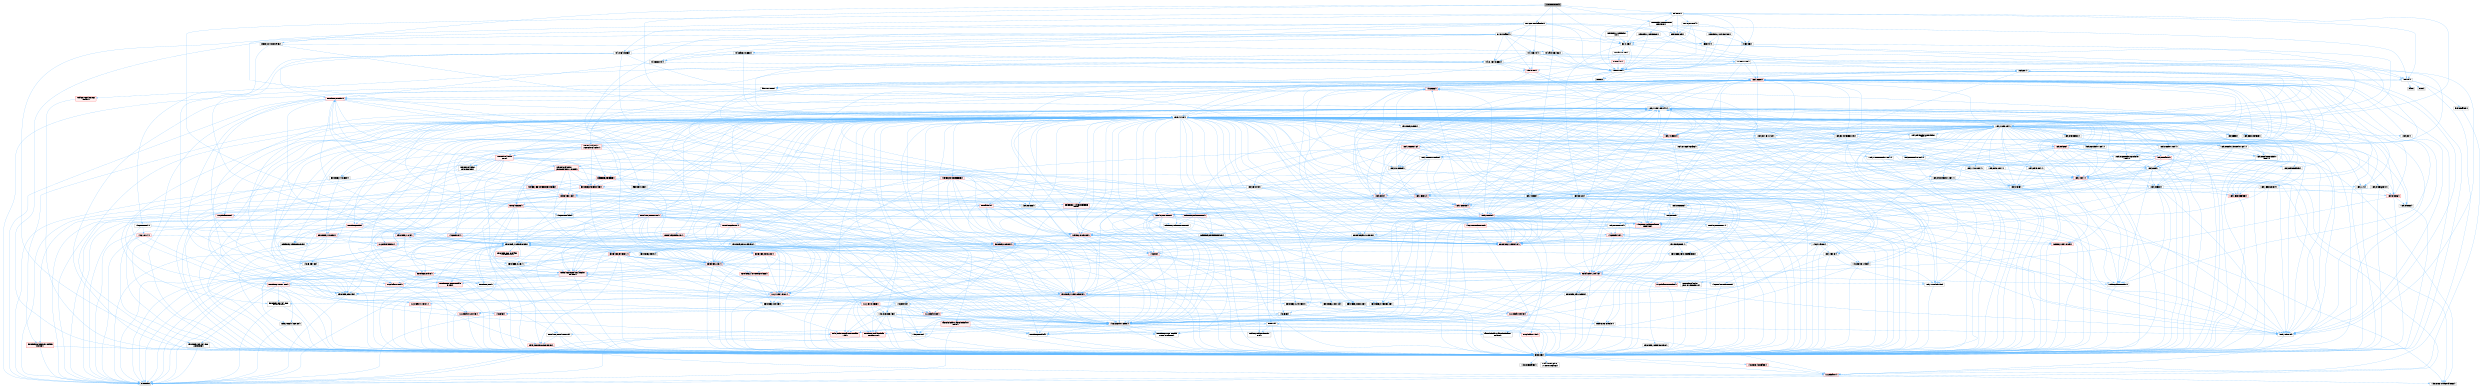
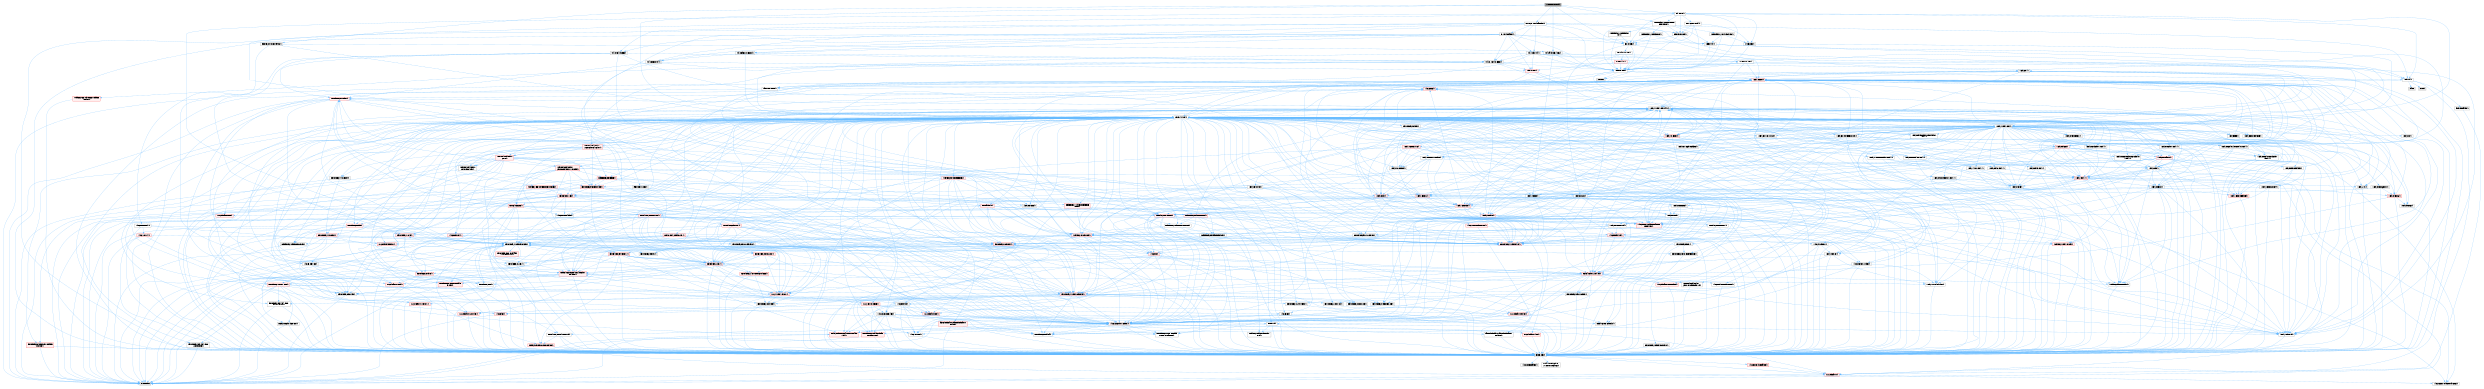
(86, 99) -> (86, 99)
(674, 235) -> (674, 235)
